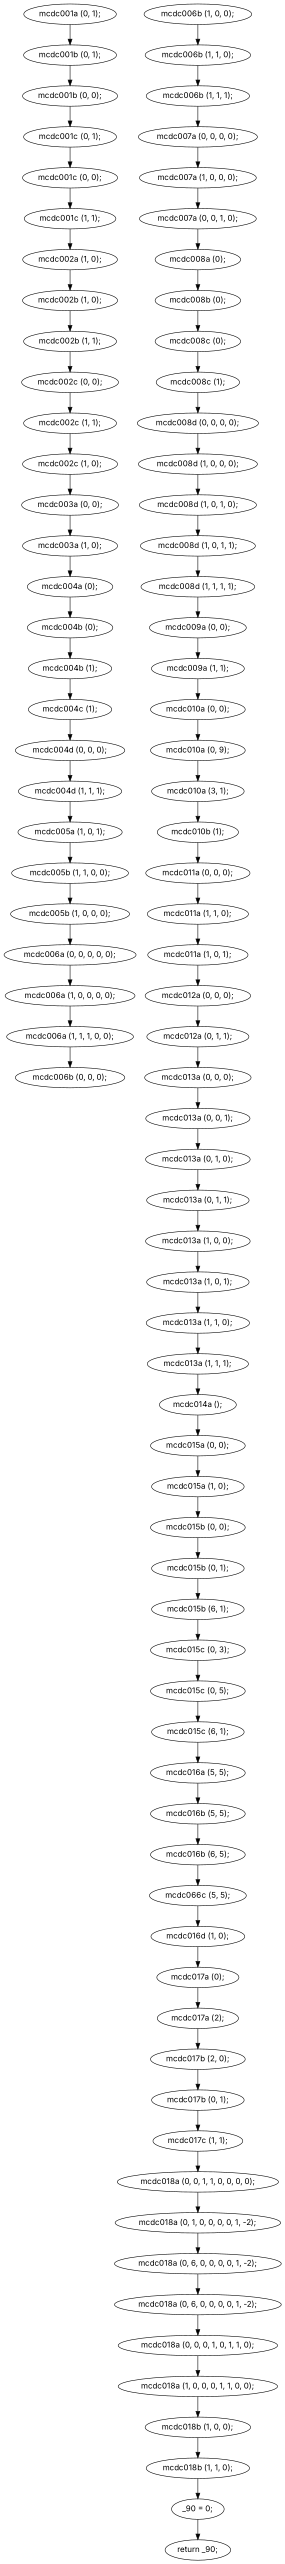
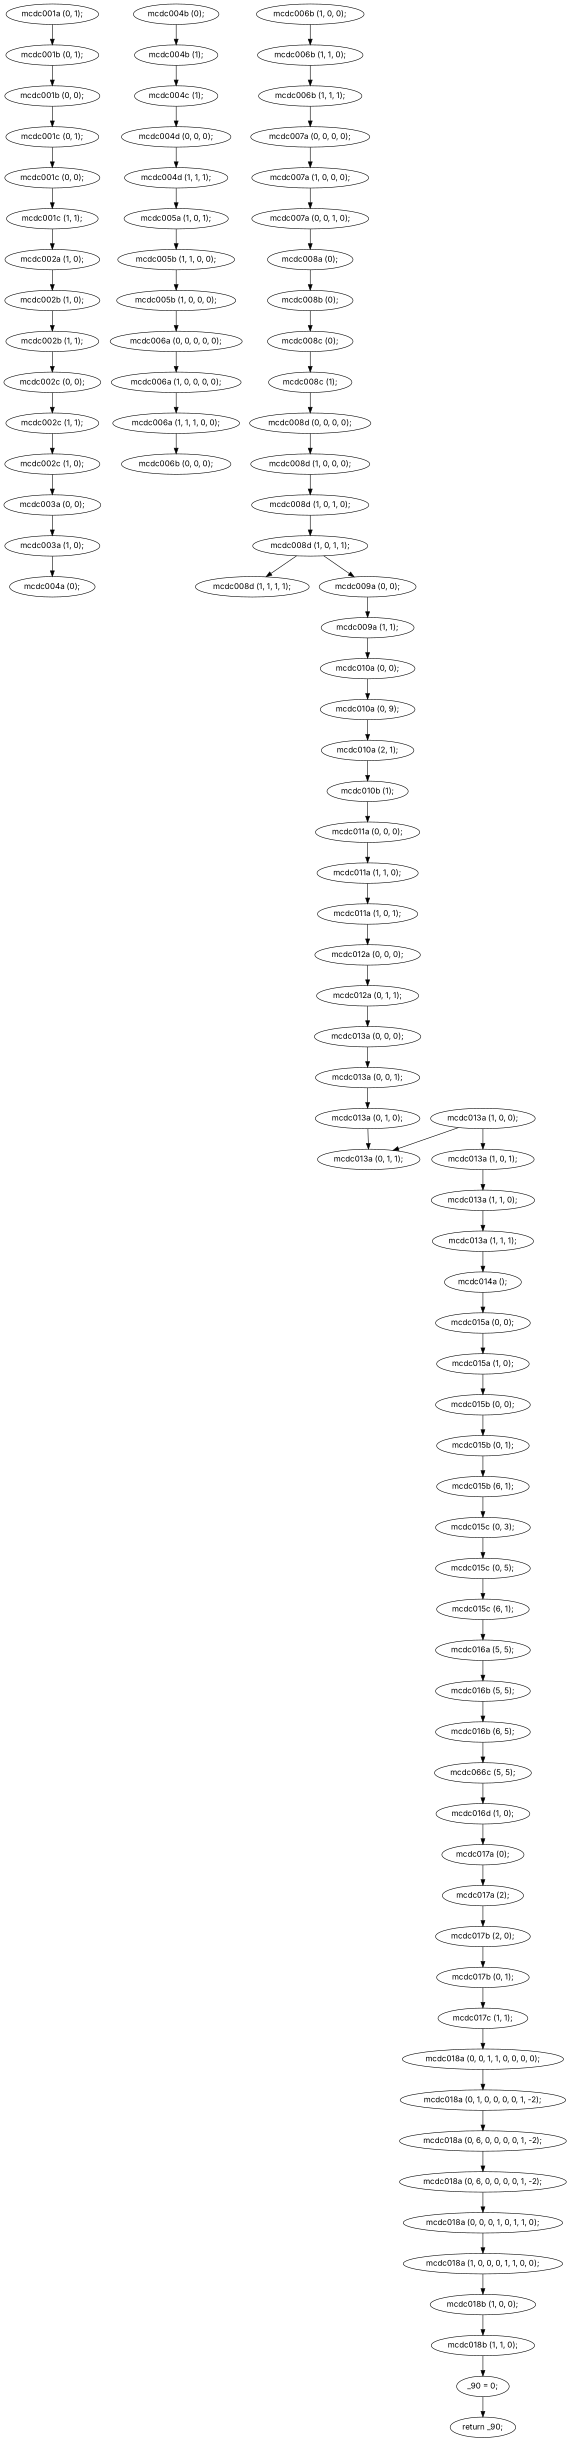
(70, 604) -> none
(198, 604) -> (337, 565)
(198, 791) -> (368, 750)
(198, 1218) -> (428, 1138)
